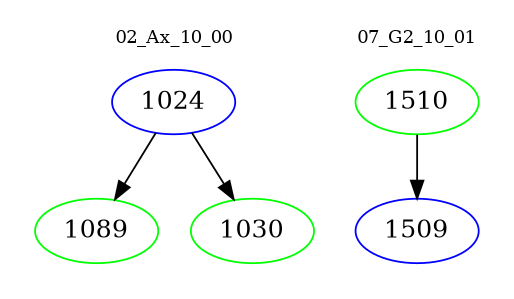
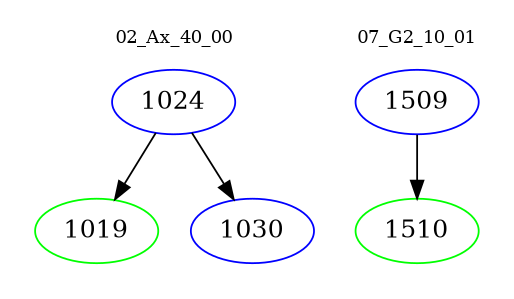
(175, 38) -> (175, 38)
(417, 158) -> (417, 158)
(97, 231) -> (97, 231)
(252, 231) -> (252, 231)
